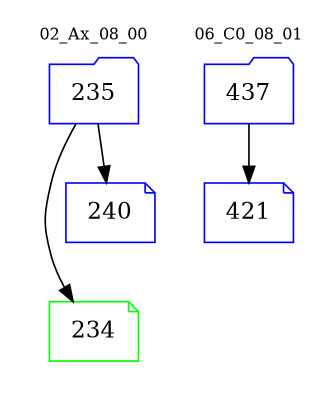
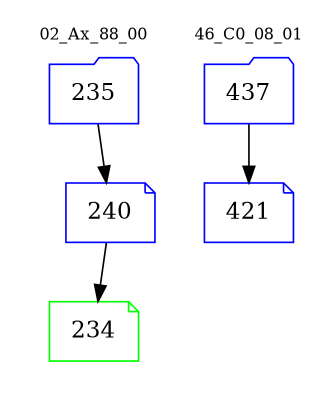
(94, 35) -> (94, 35)
(249, 35) -> (249, 35)
(47, 205) -> (103, 264)
